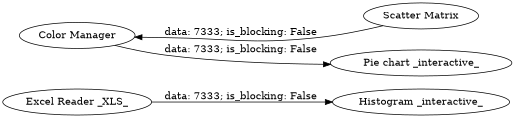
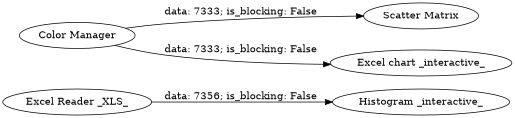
(263, 41) -> (241, 19)
(421, 63) -> (421, 63)
(241, 97) -> (241, 97)
